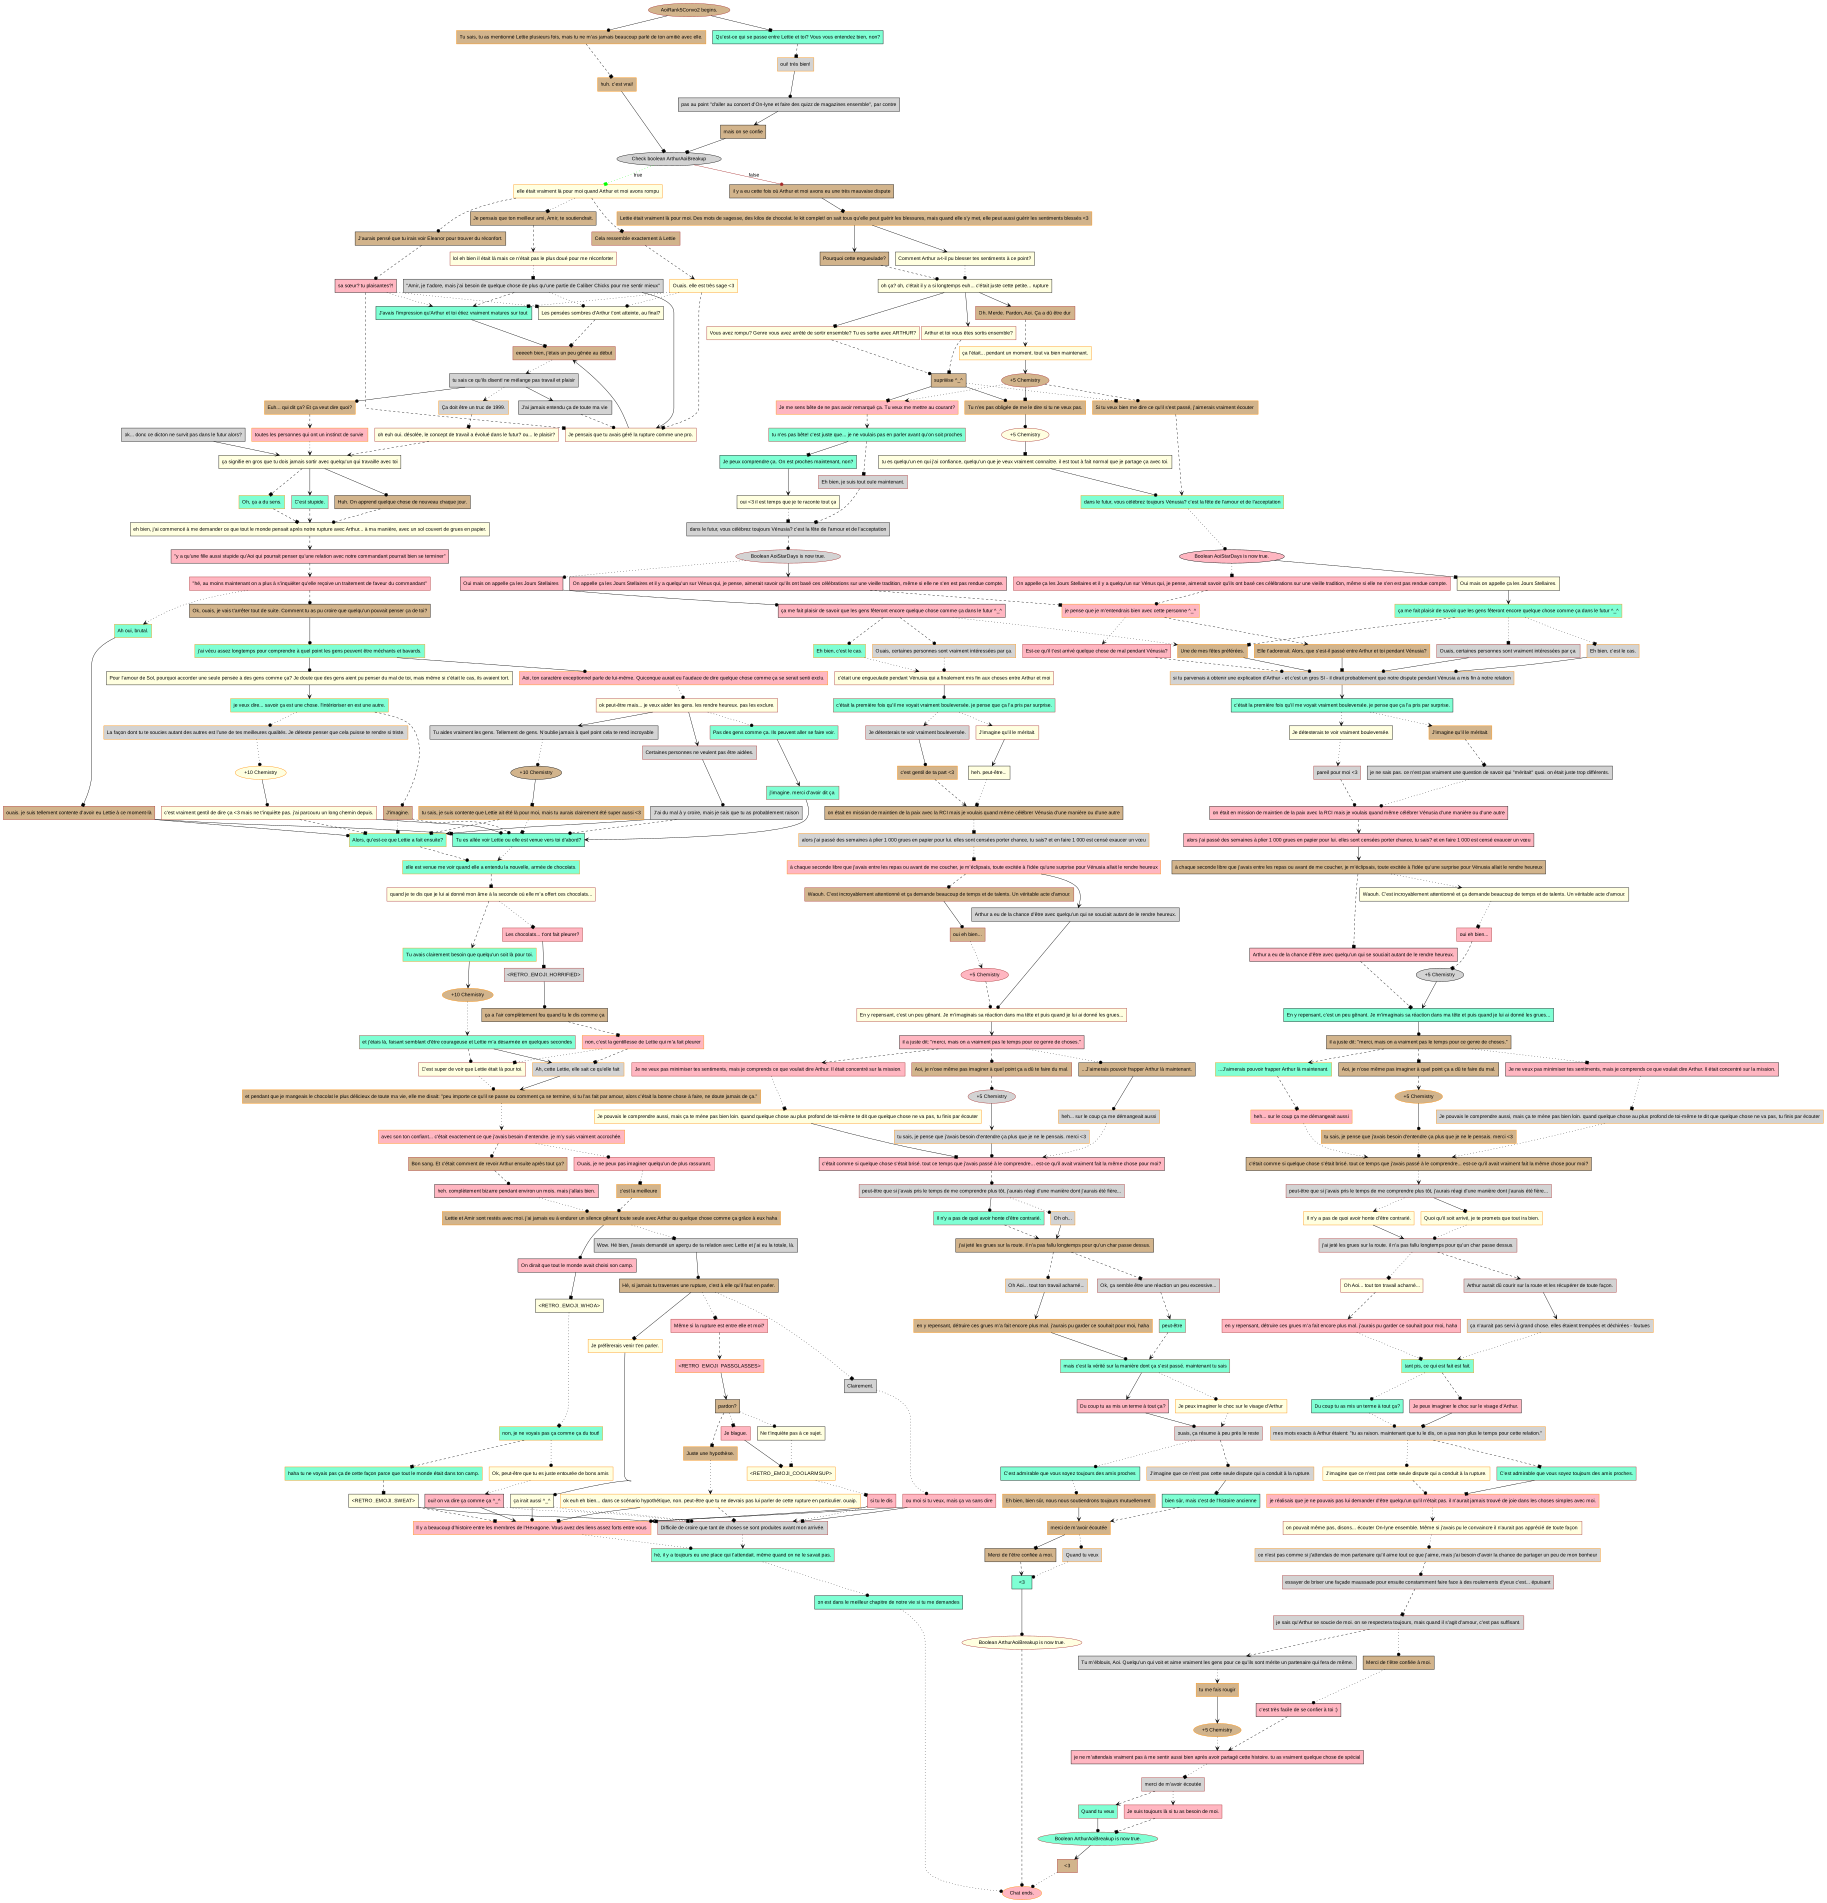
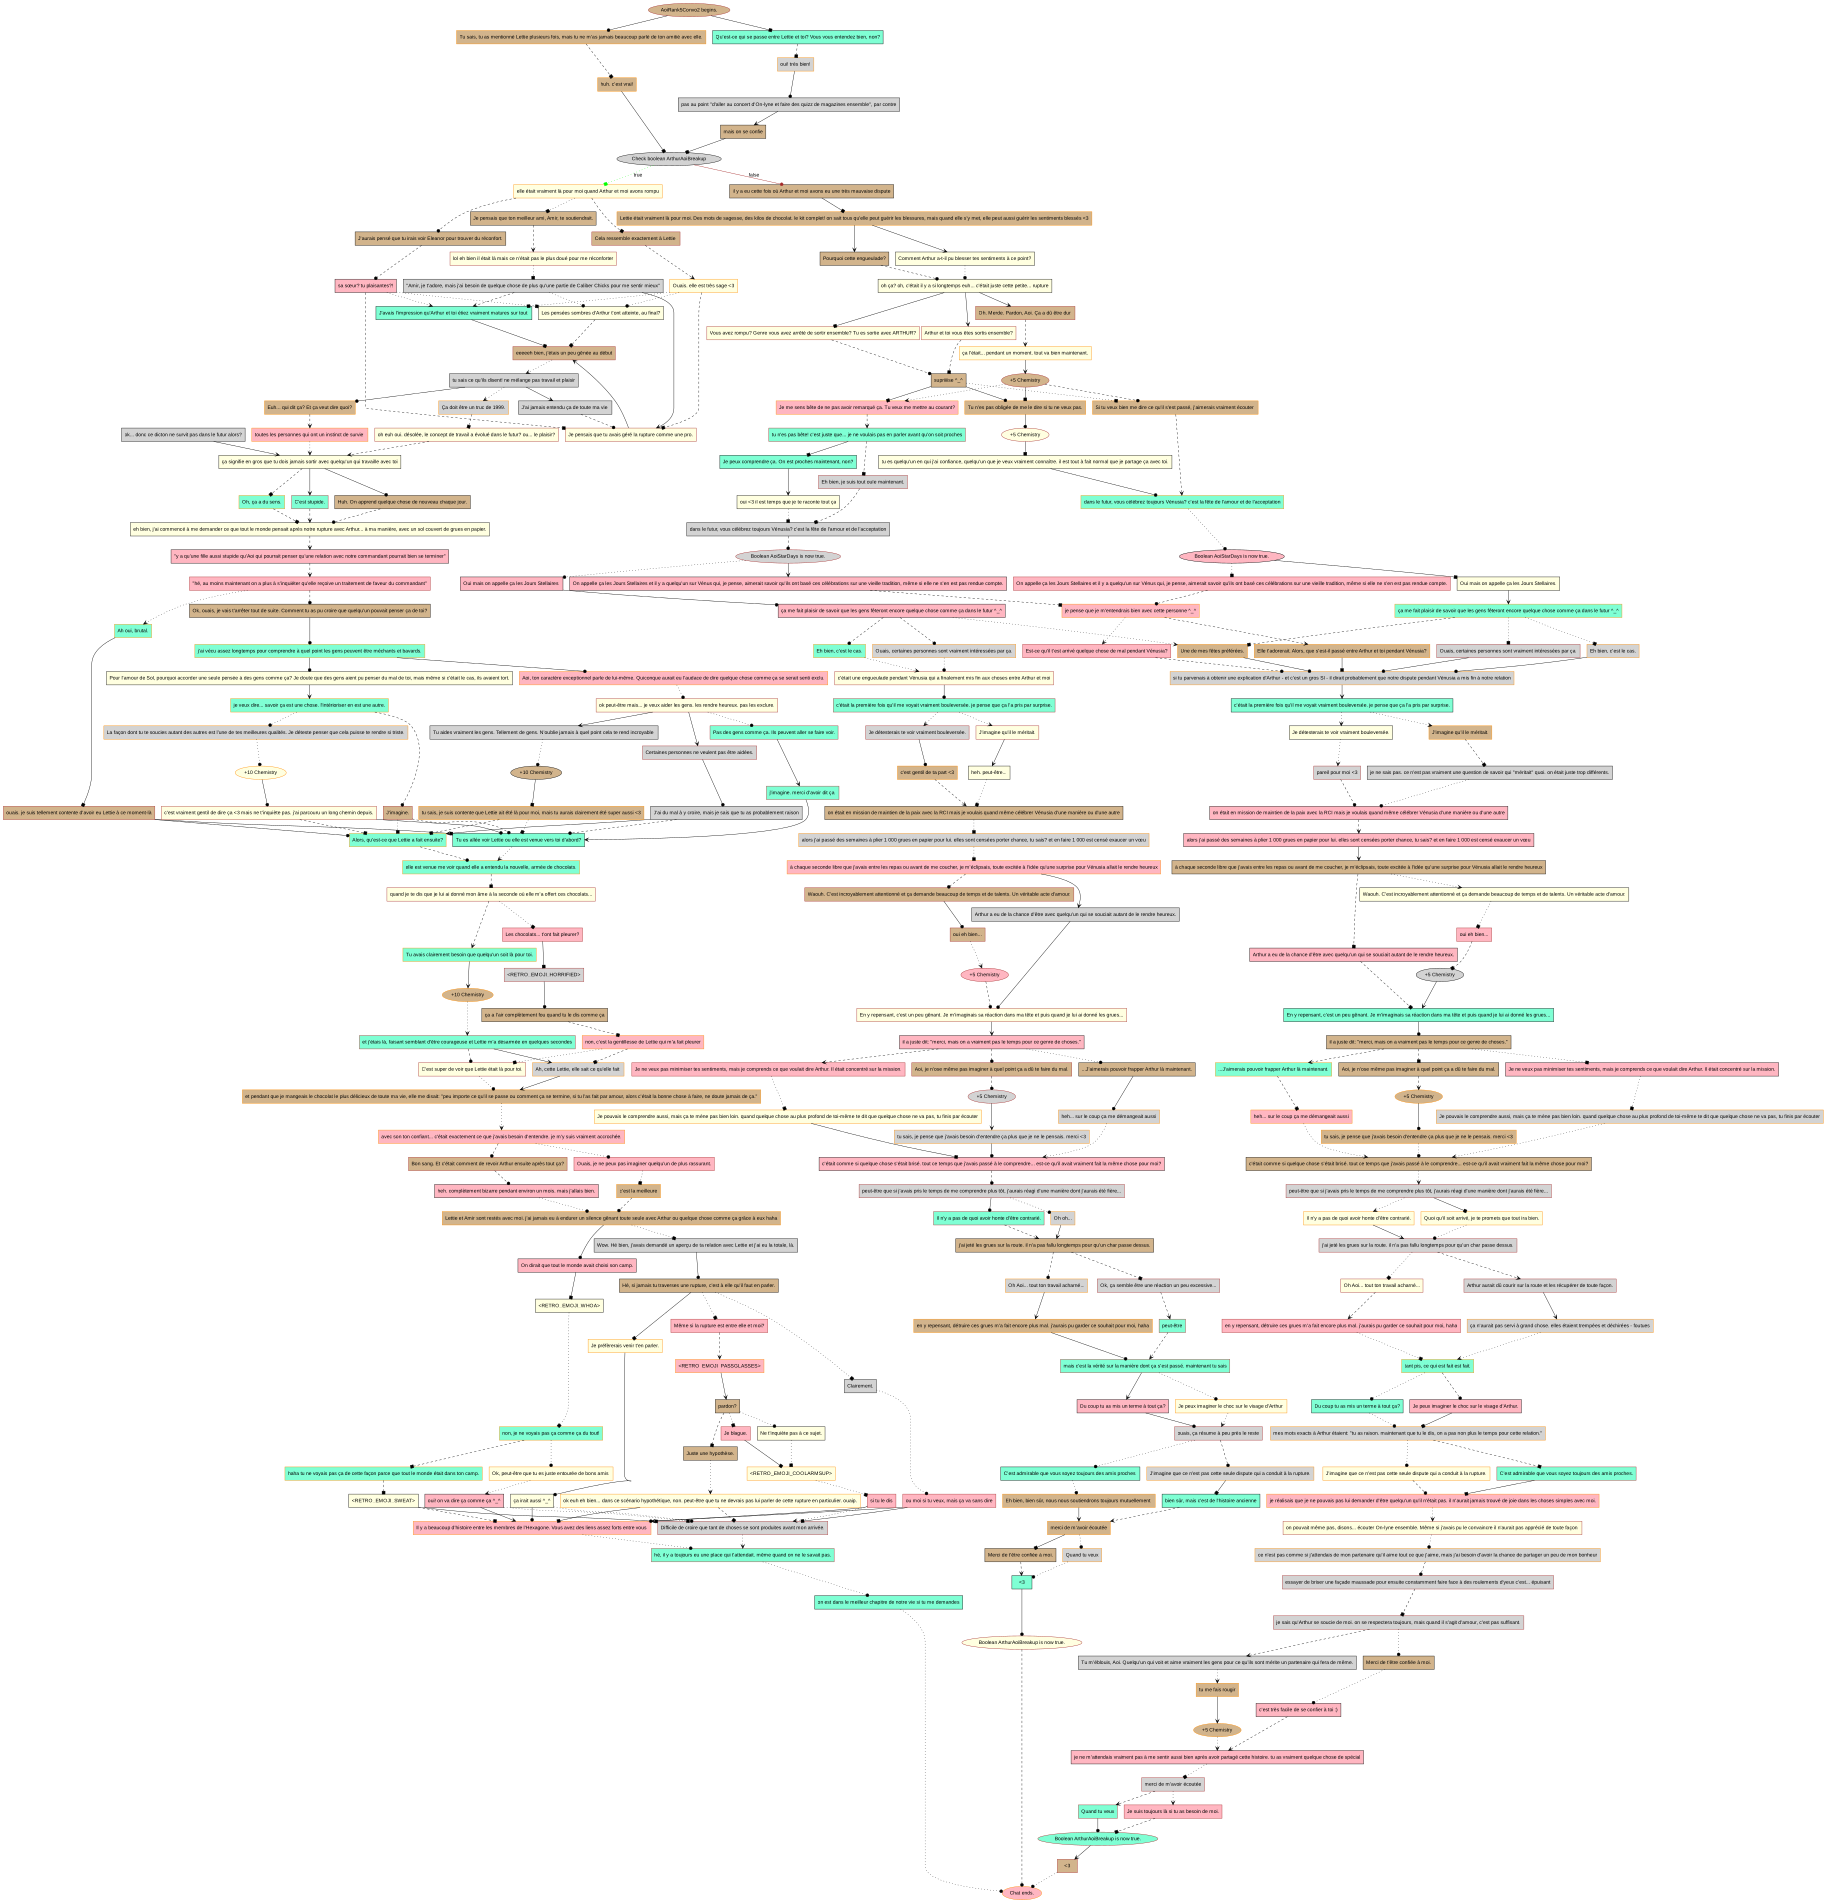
(710, 1454) -> (710, 1454)
